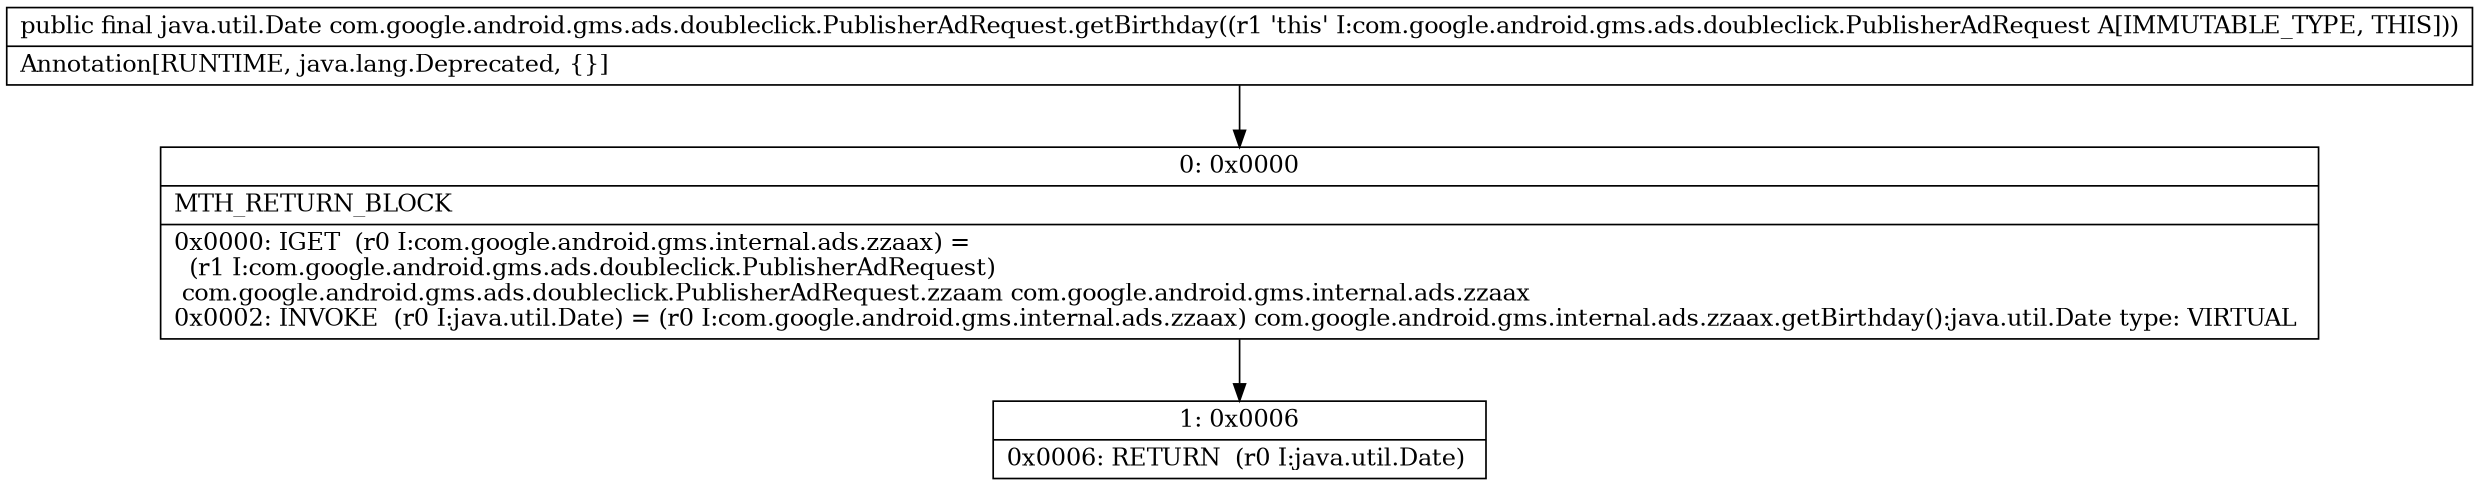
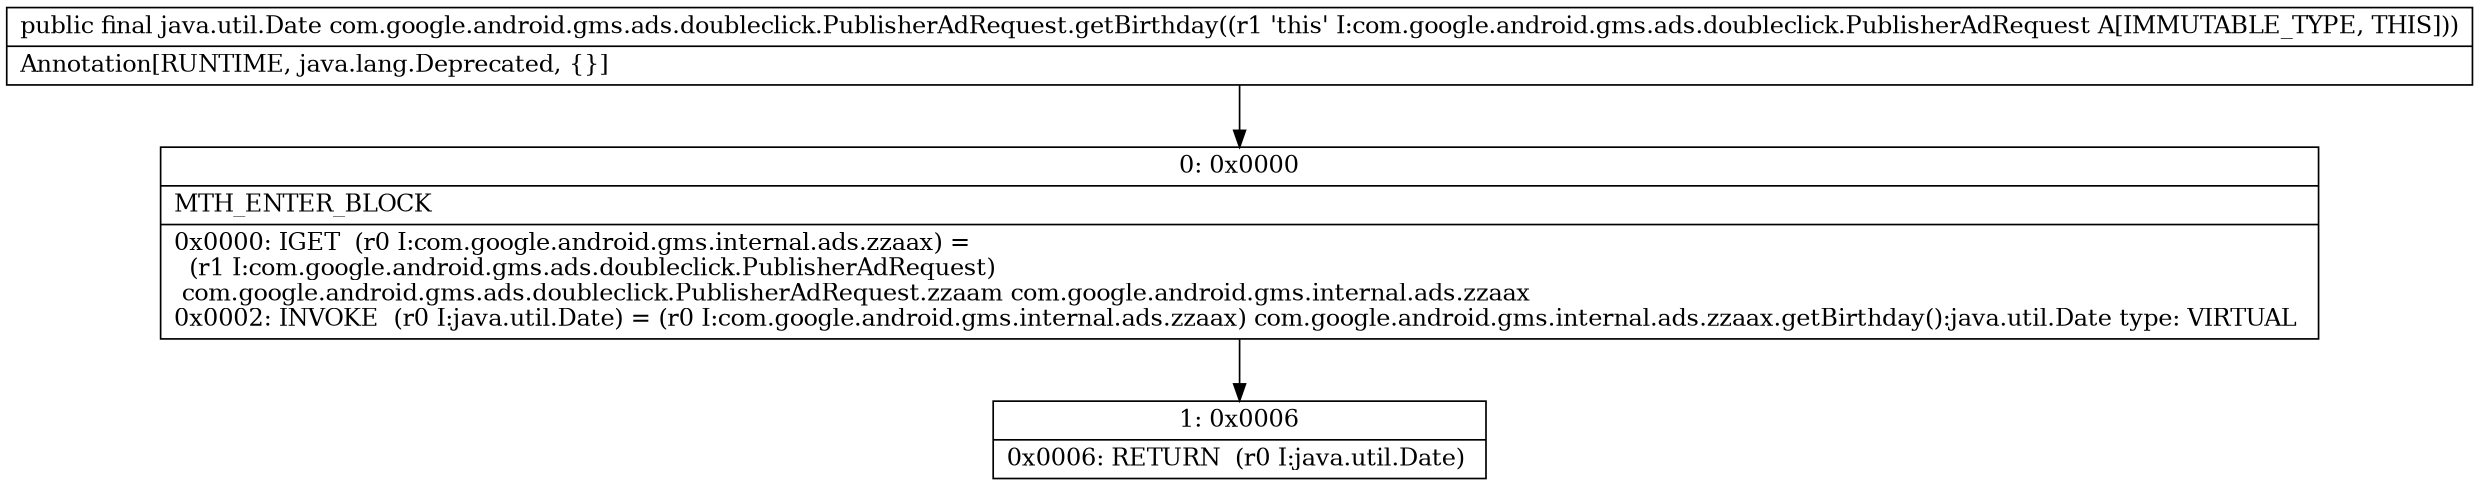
(314, 204) -> (304, 204)
